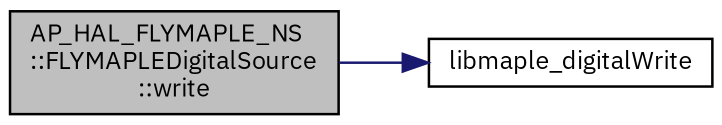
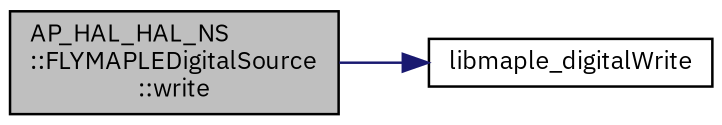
(174, 63) -> (174, 63)
